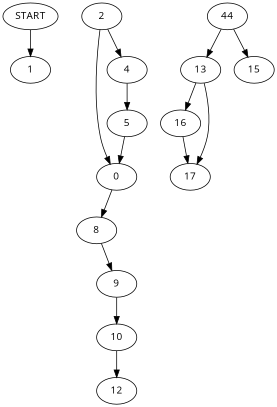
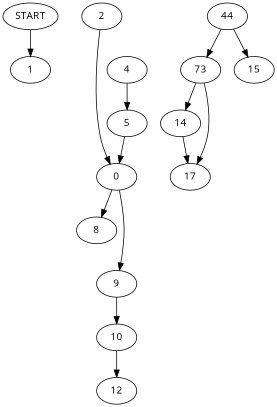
(113, 40) -> none
(201, 70) -> (201, 70)
(181, 123) -> (181, 123)
(105, 253) -> (124, 227)
